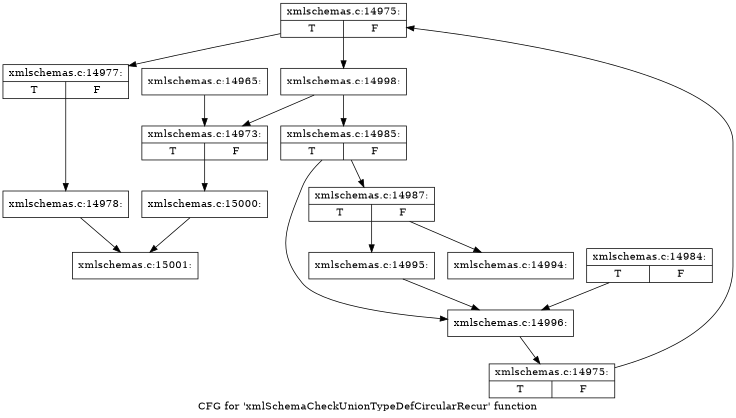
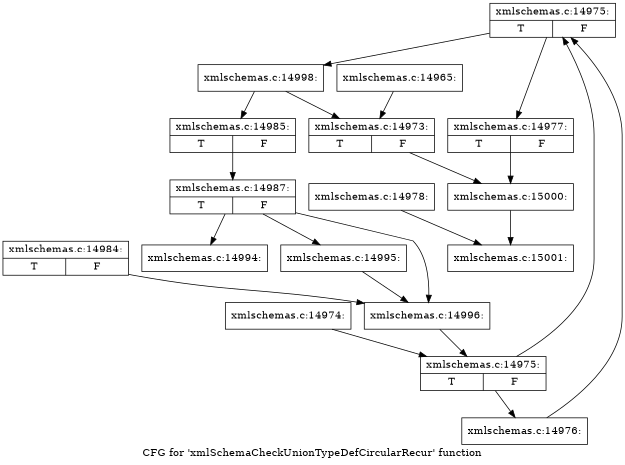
(66, 141) -> (511, 164)
(305, 286) -> (382, 234)
none -> (288, 316)
none -> (525, 431)
